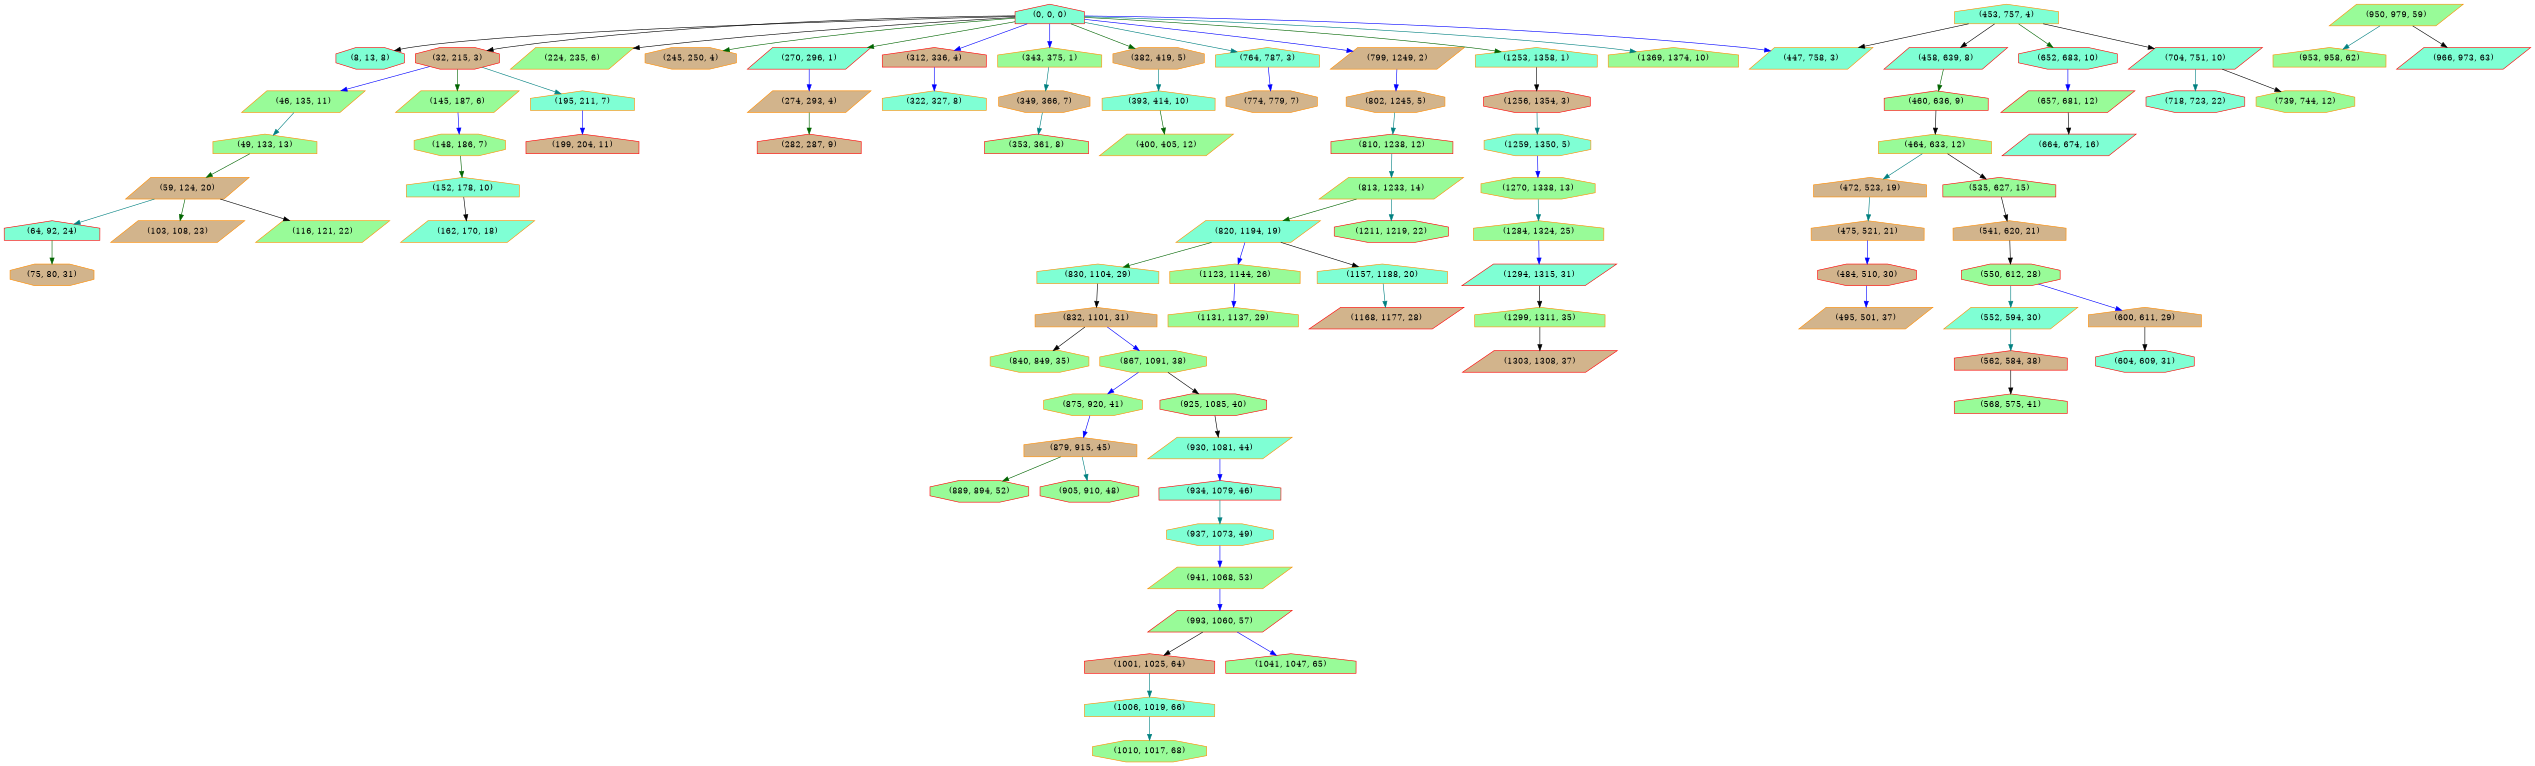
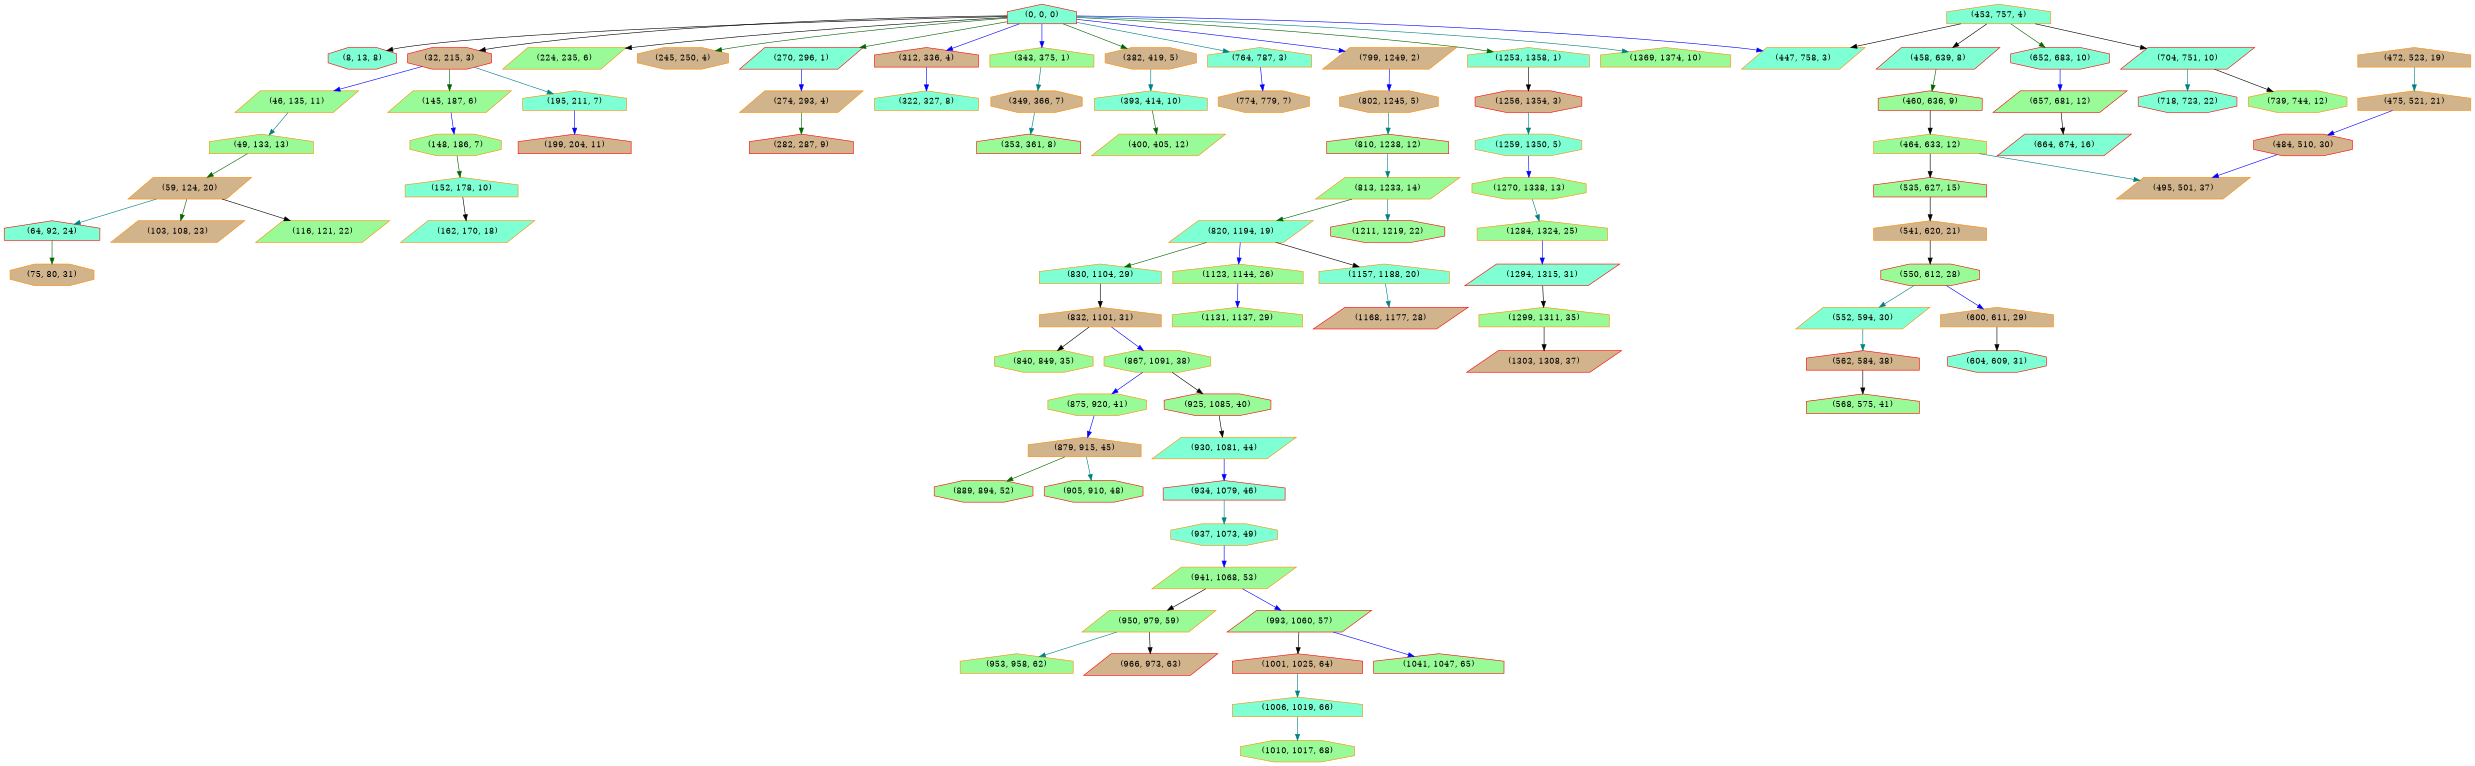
(2464, 58) -> (1151, 665)
(1905, 165) -> (2057, 167)
none -> (1189, 598)
